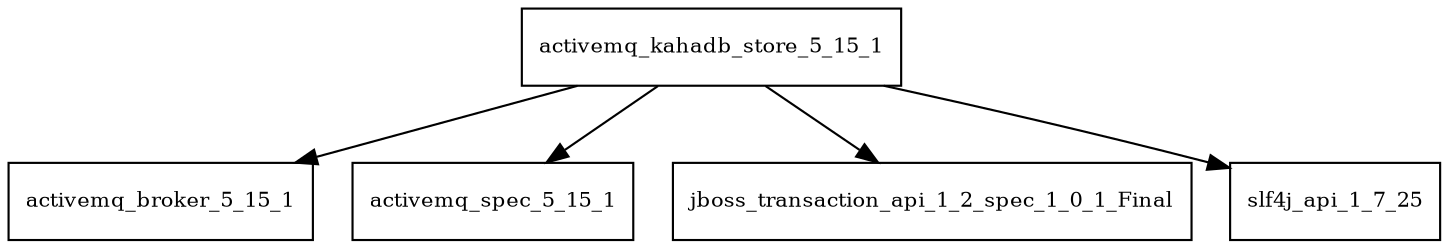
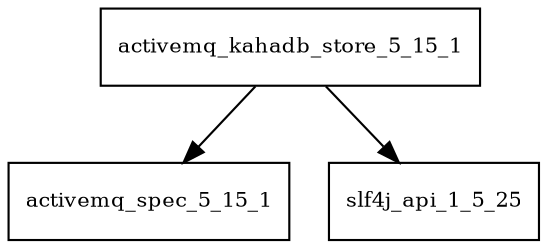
(161, 201) -> none
(932, 201) -> none
(1335, 201) -> (434, 201)
